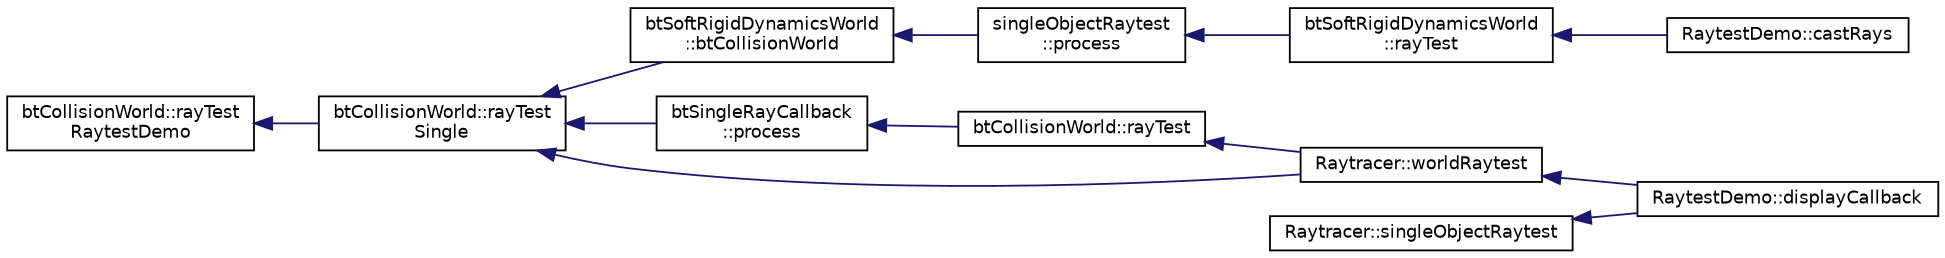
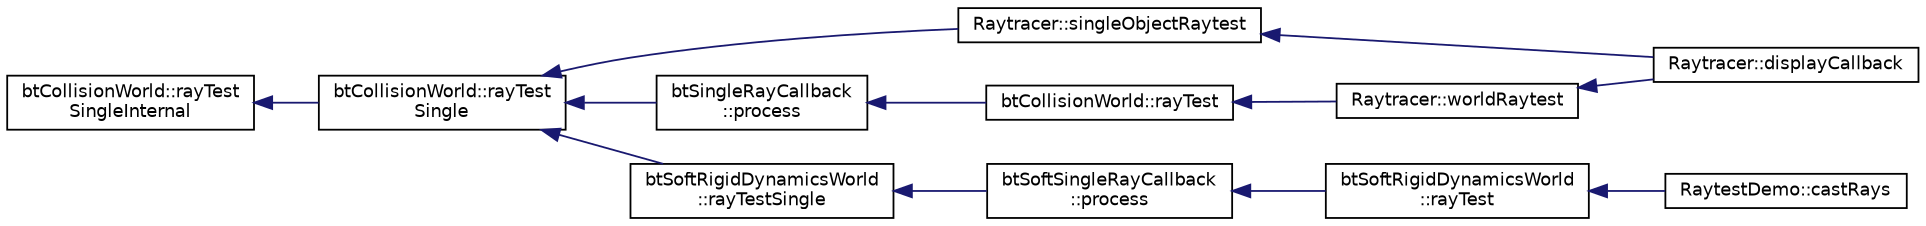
(762, 35) -> (762, 191)
(1082, 35) -> (1110, 191)
(131, 123) -> (131, 103)
(927, 186) -> (759, 42)
(1788, 199) -> (1786, 65)
